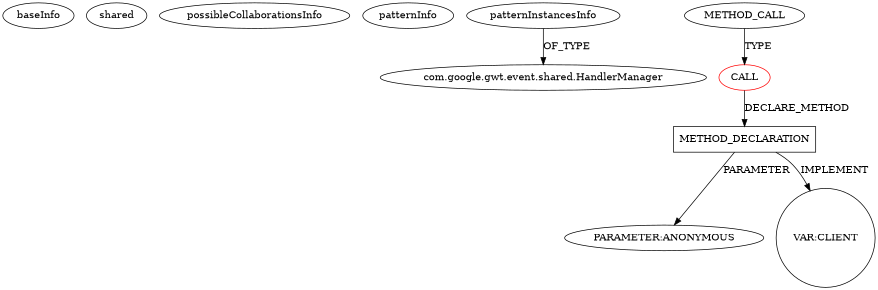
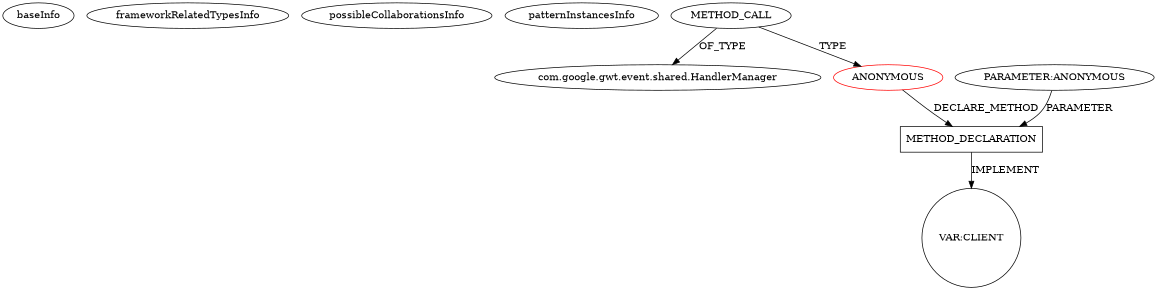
(117, 16) -> (188, 16)
(408, 16) -> none
(543, 43) -> (697, 44)
(745, 78) -> (888, 78)
(707, 186) -> (1043, 110)
